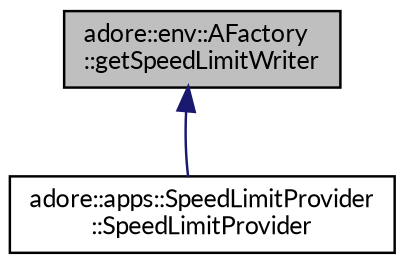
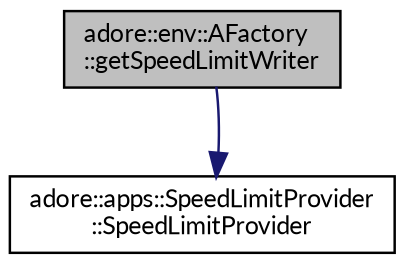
(186, 144) -> (219, 120)
